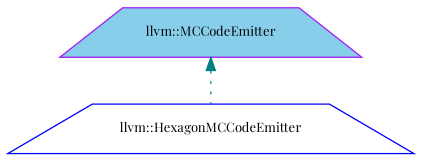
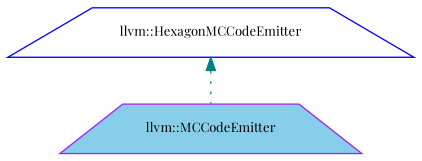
(211, 87) -> (211, 87)
